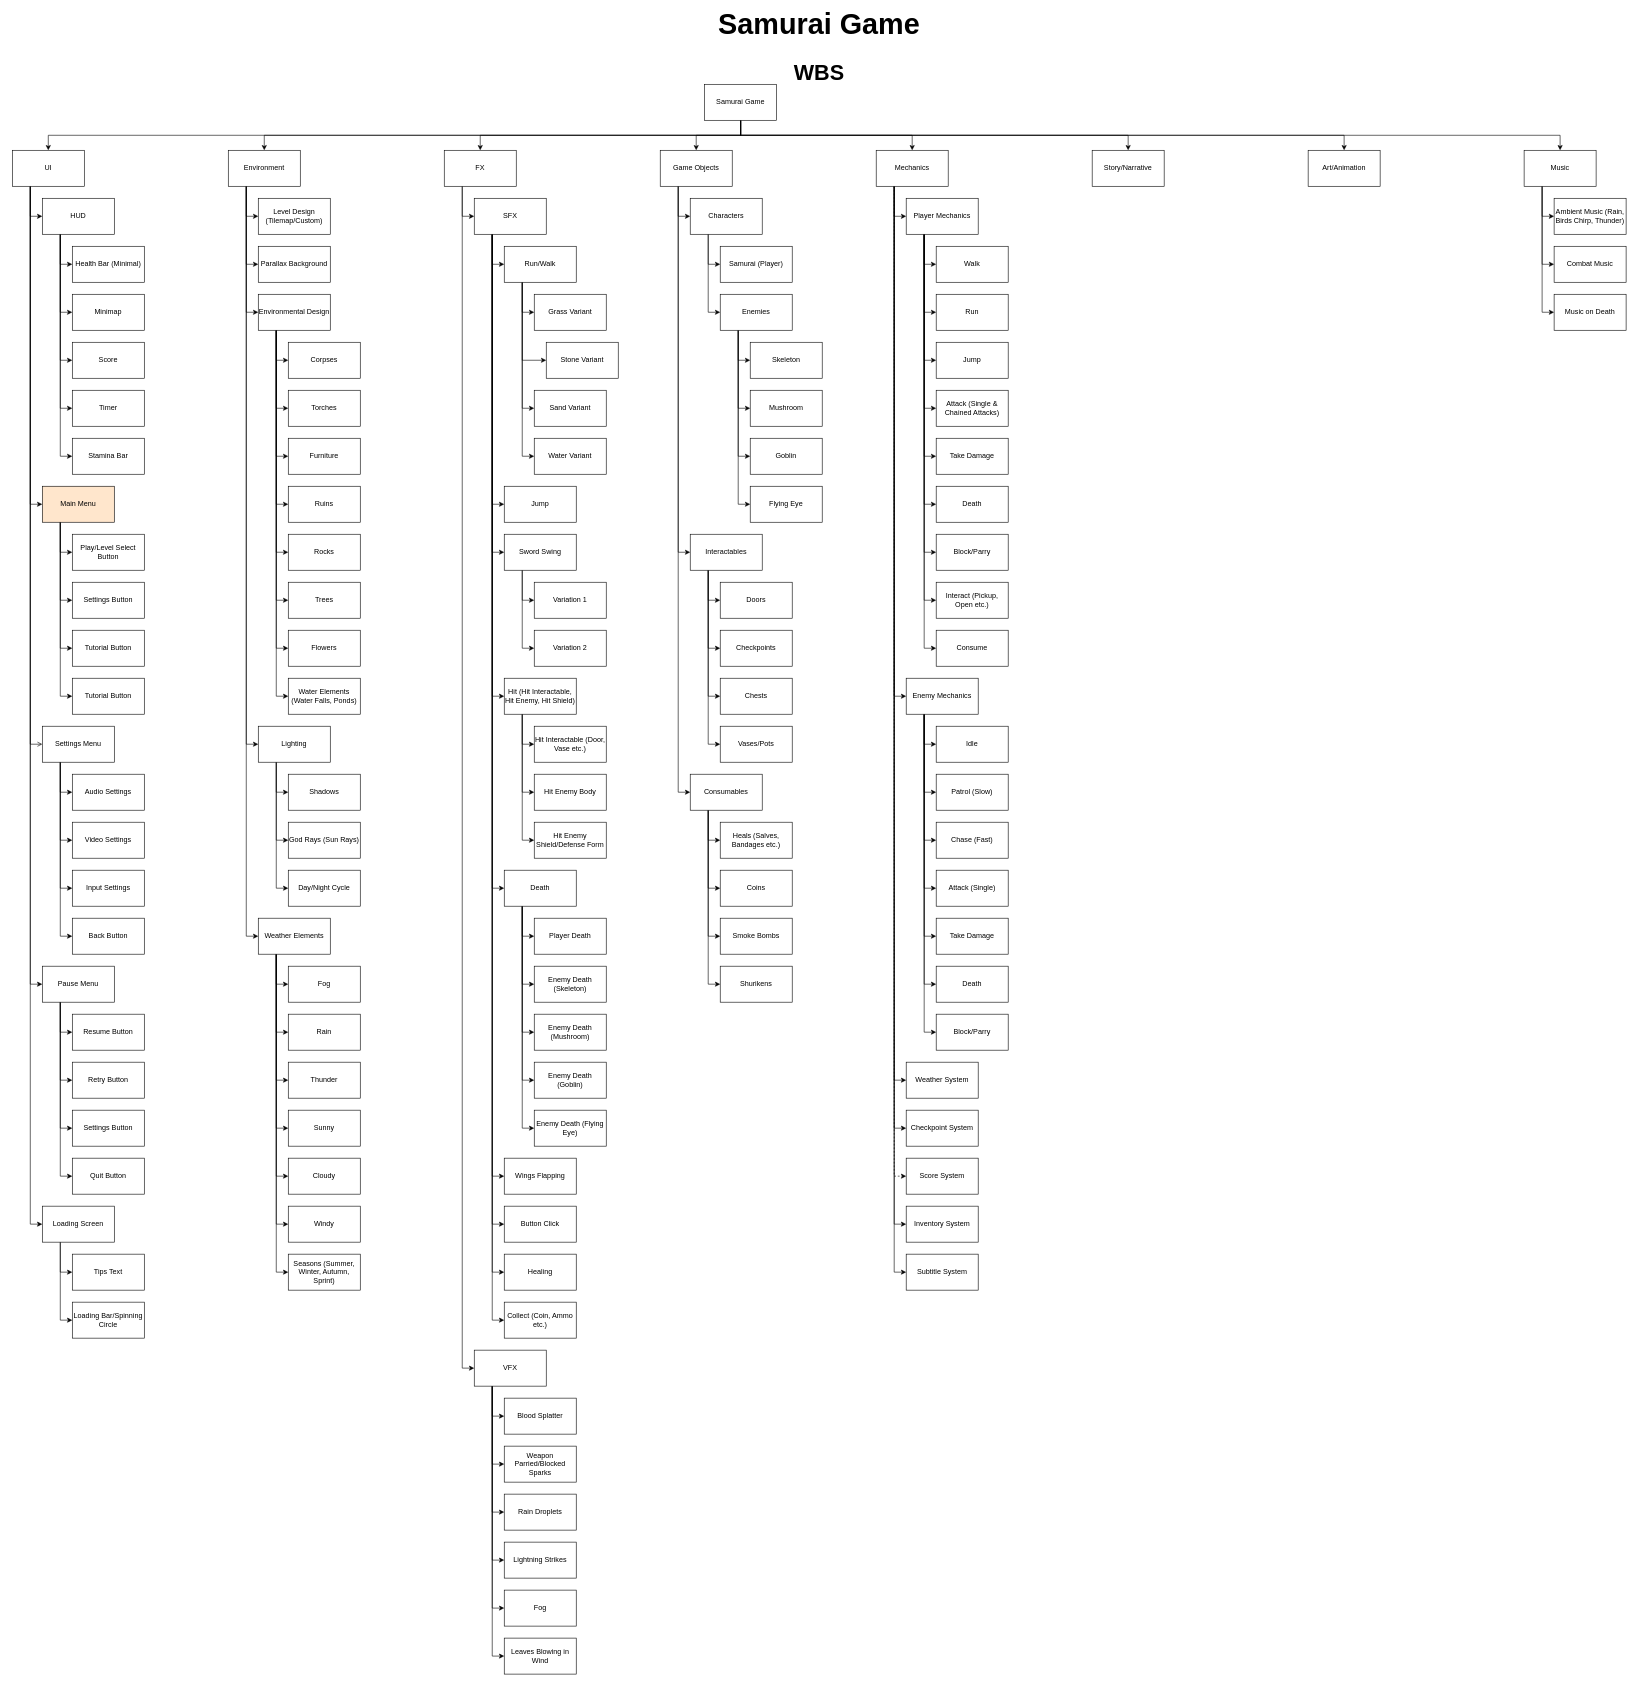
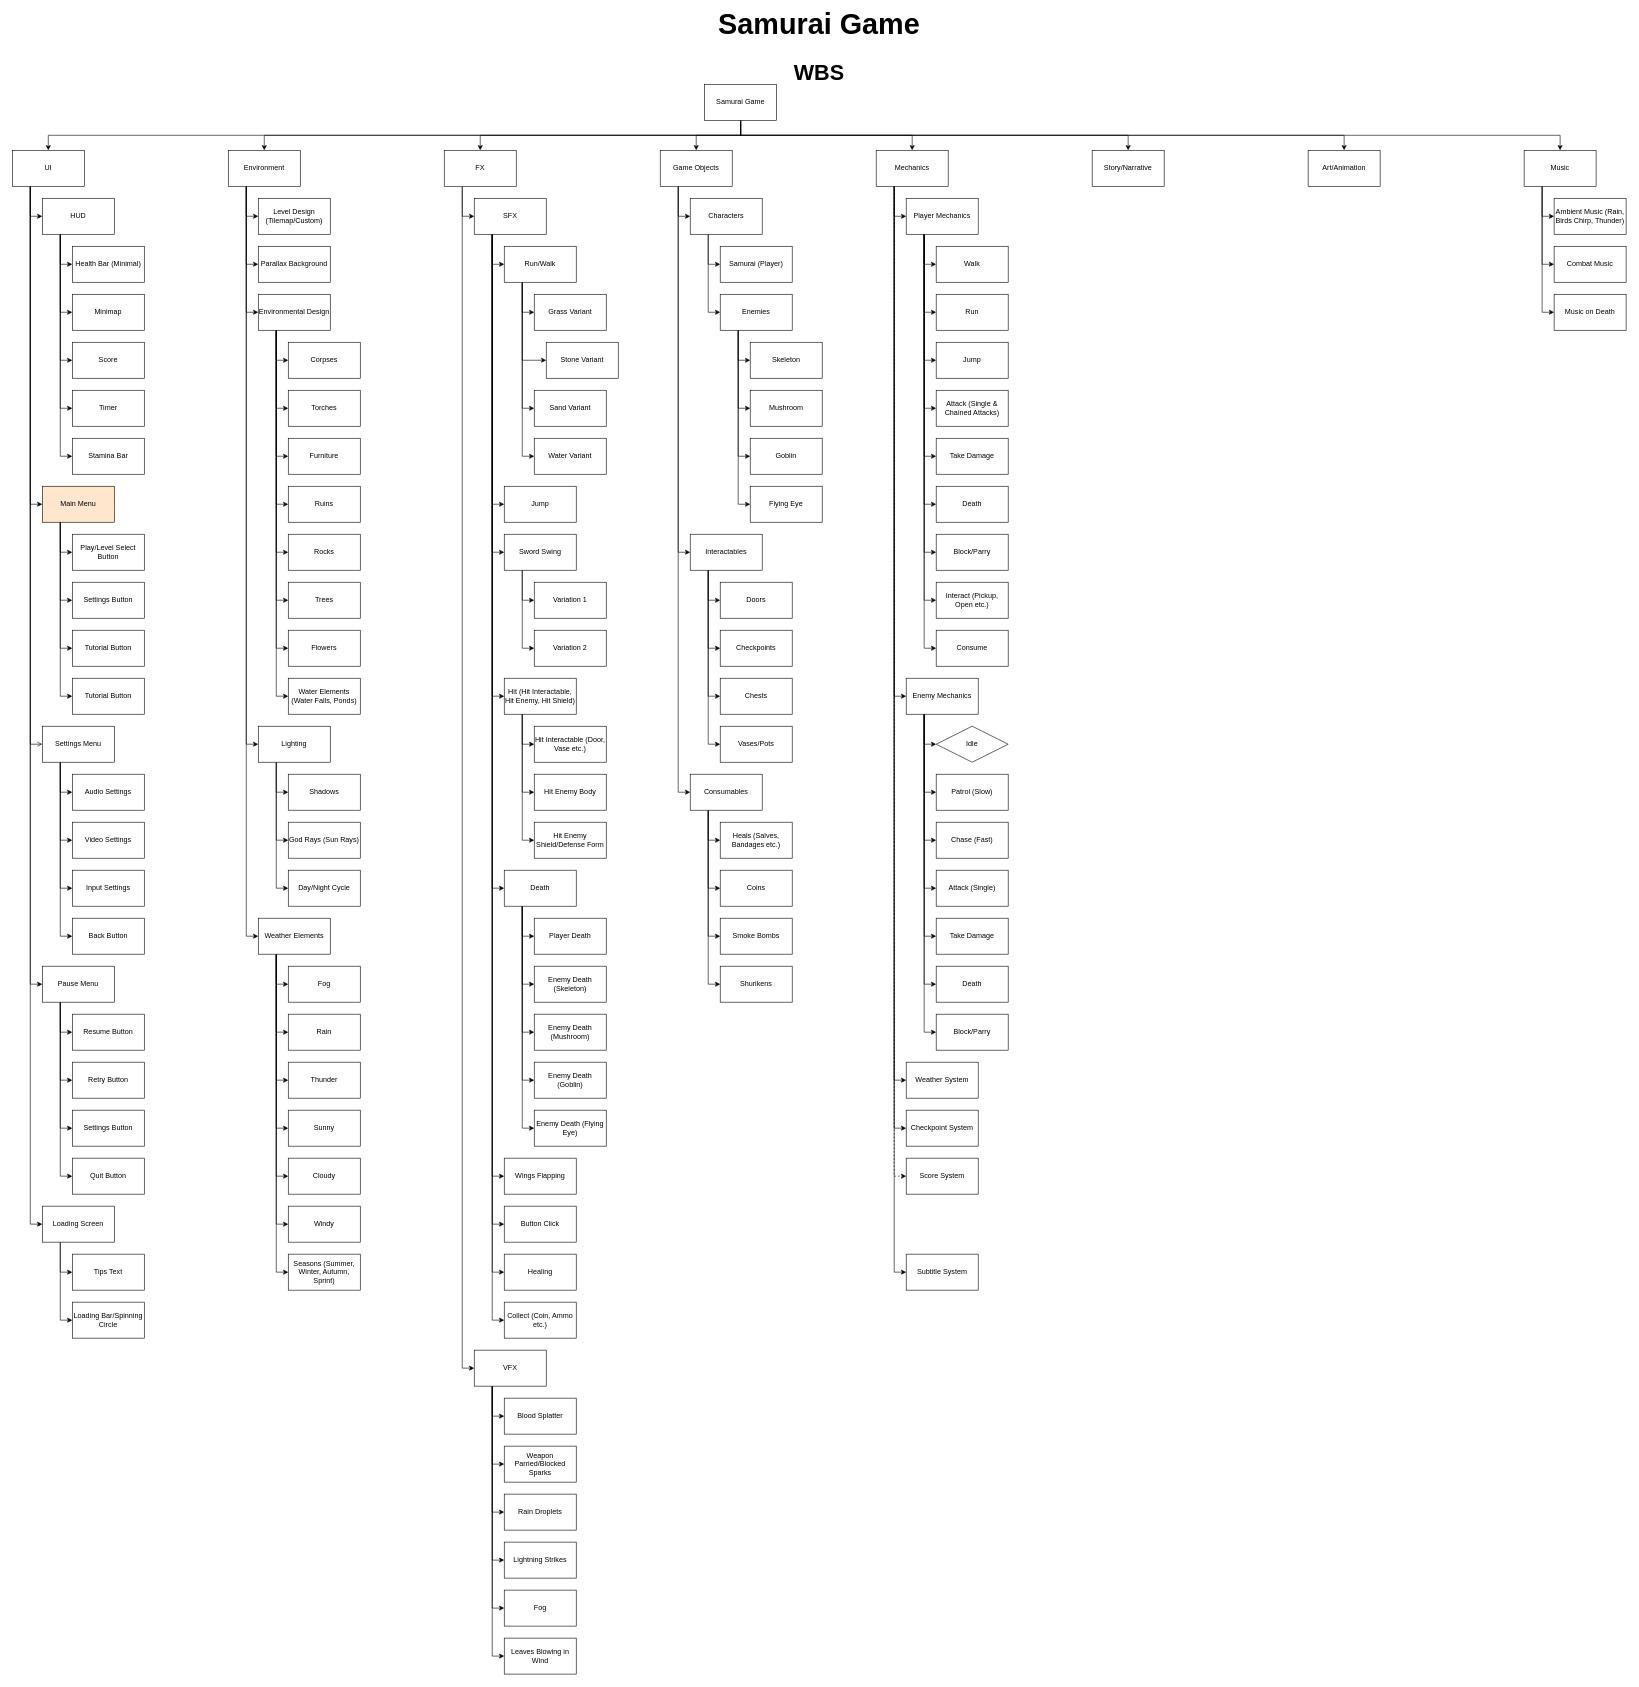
(972, 744) -> (972, 744)
(900, 1224) -> none
(942, 1224) -> none
